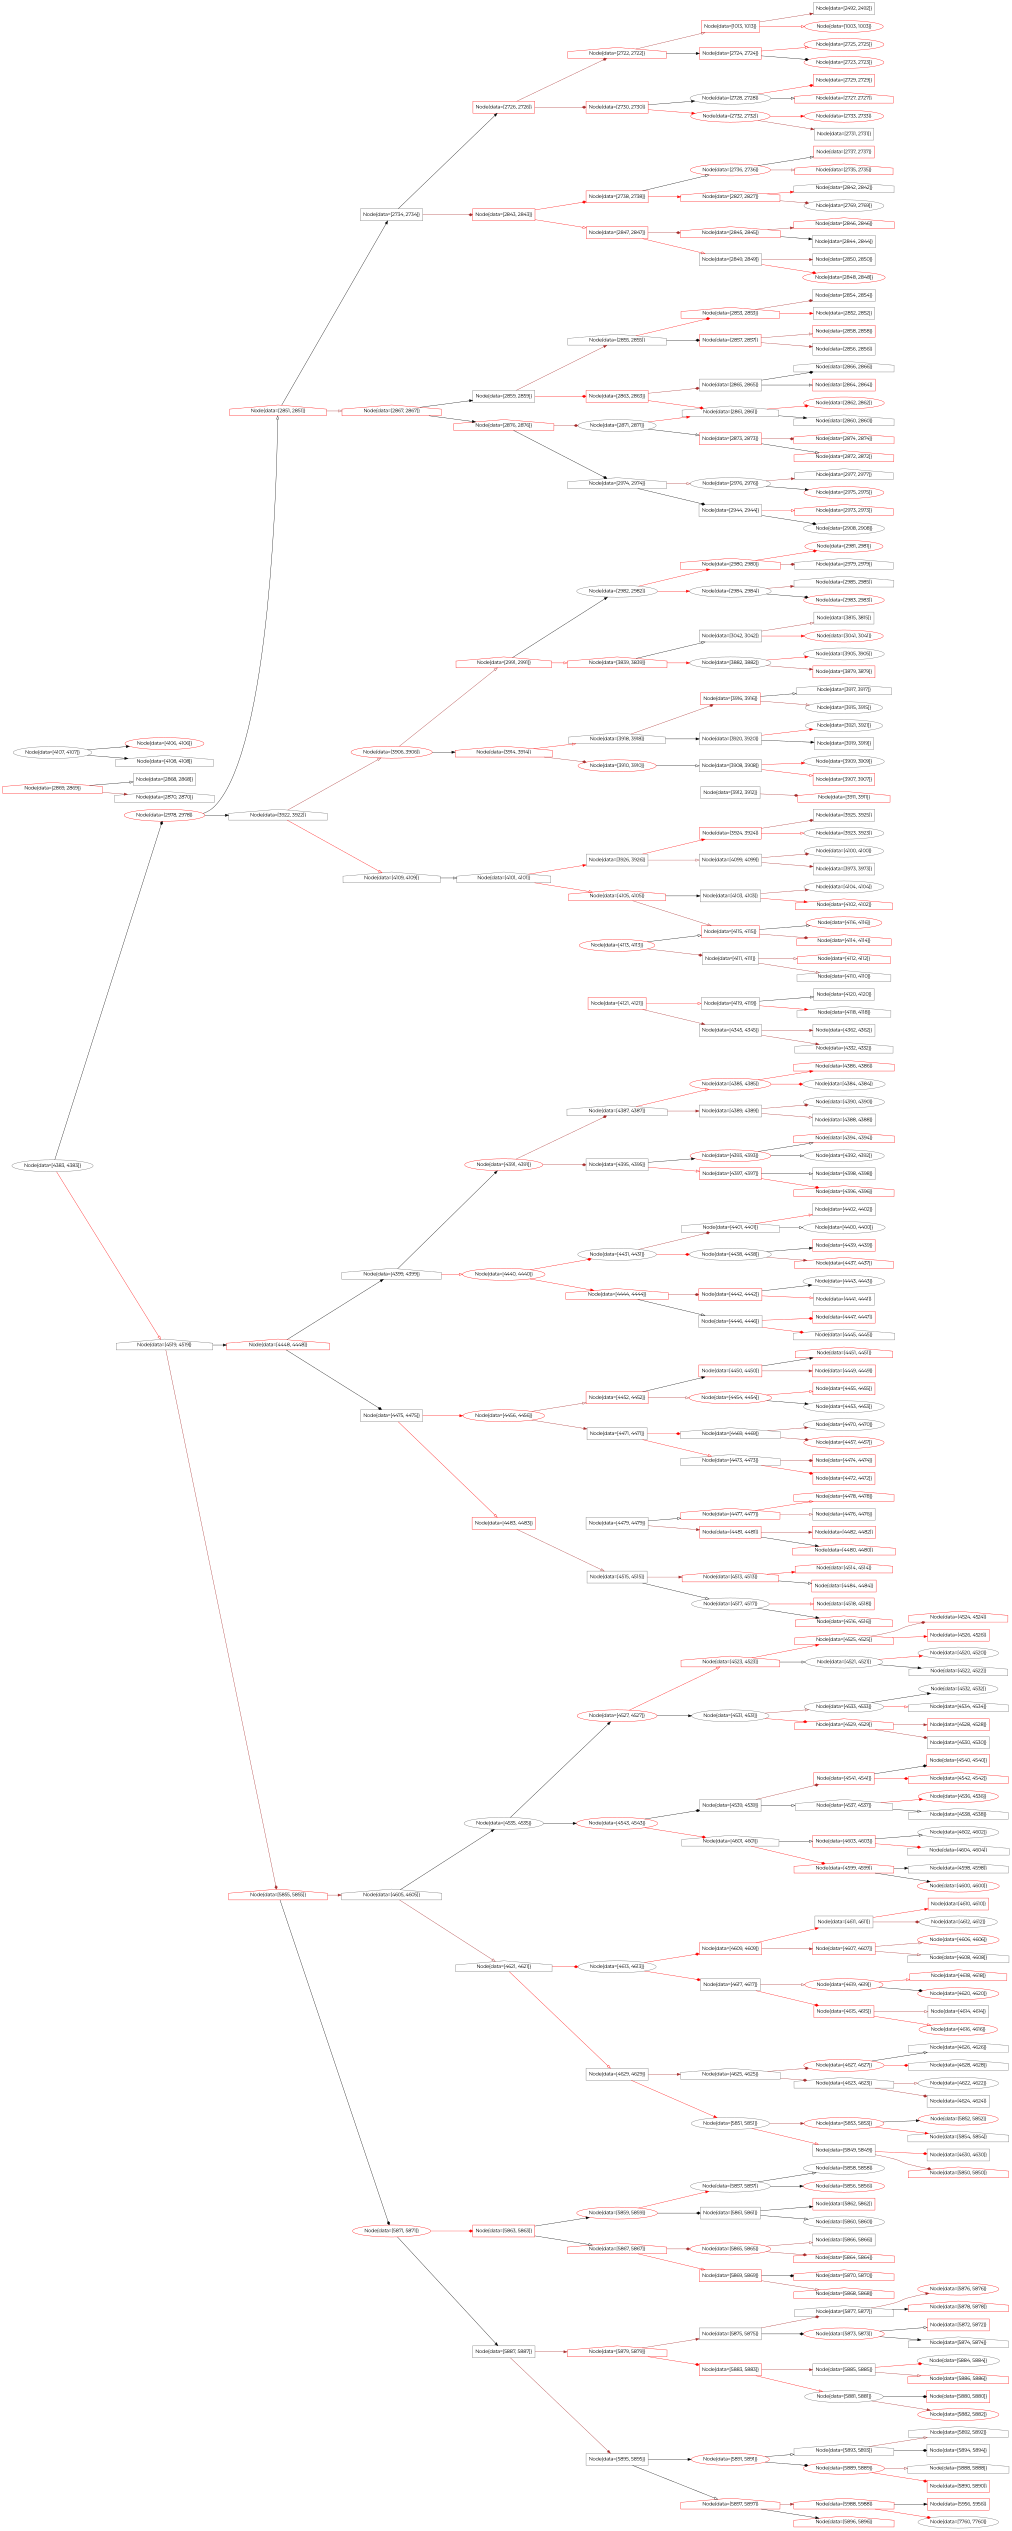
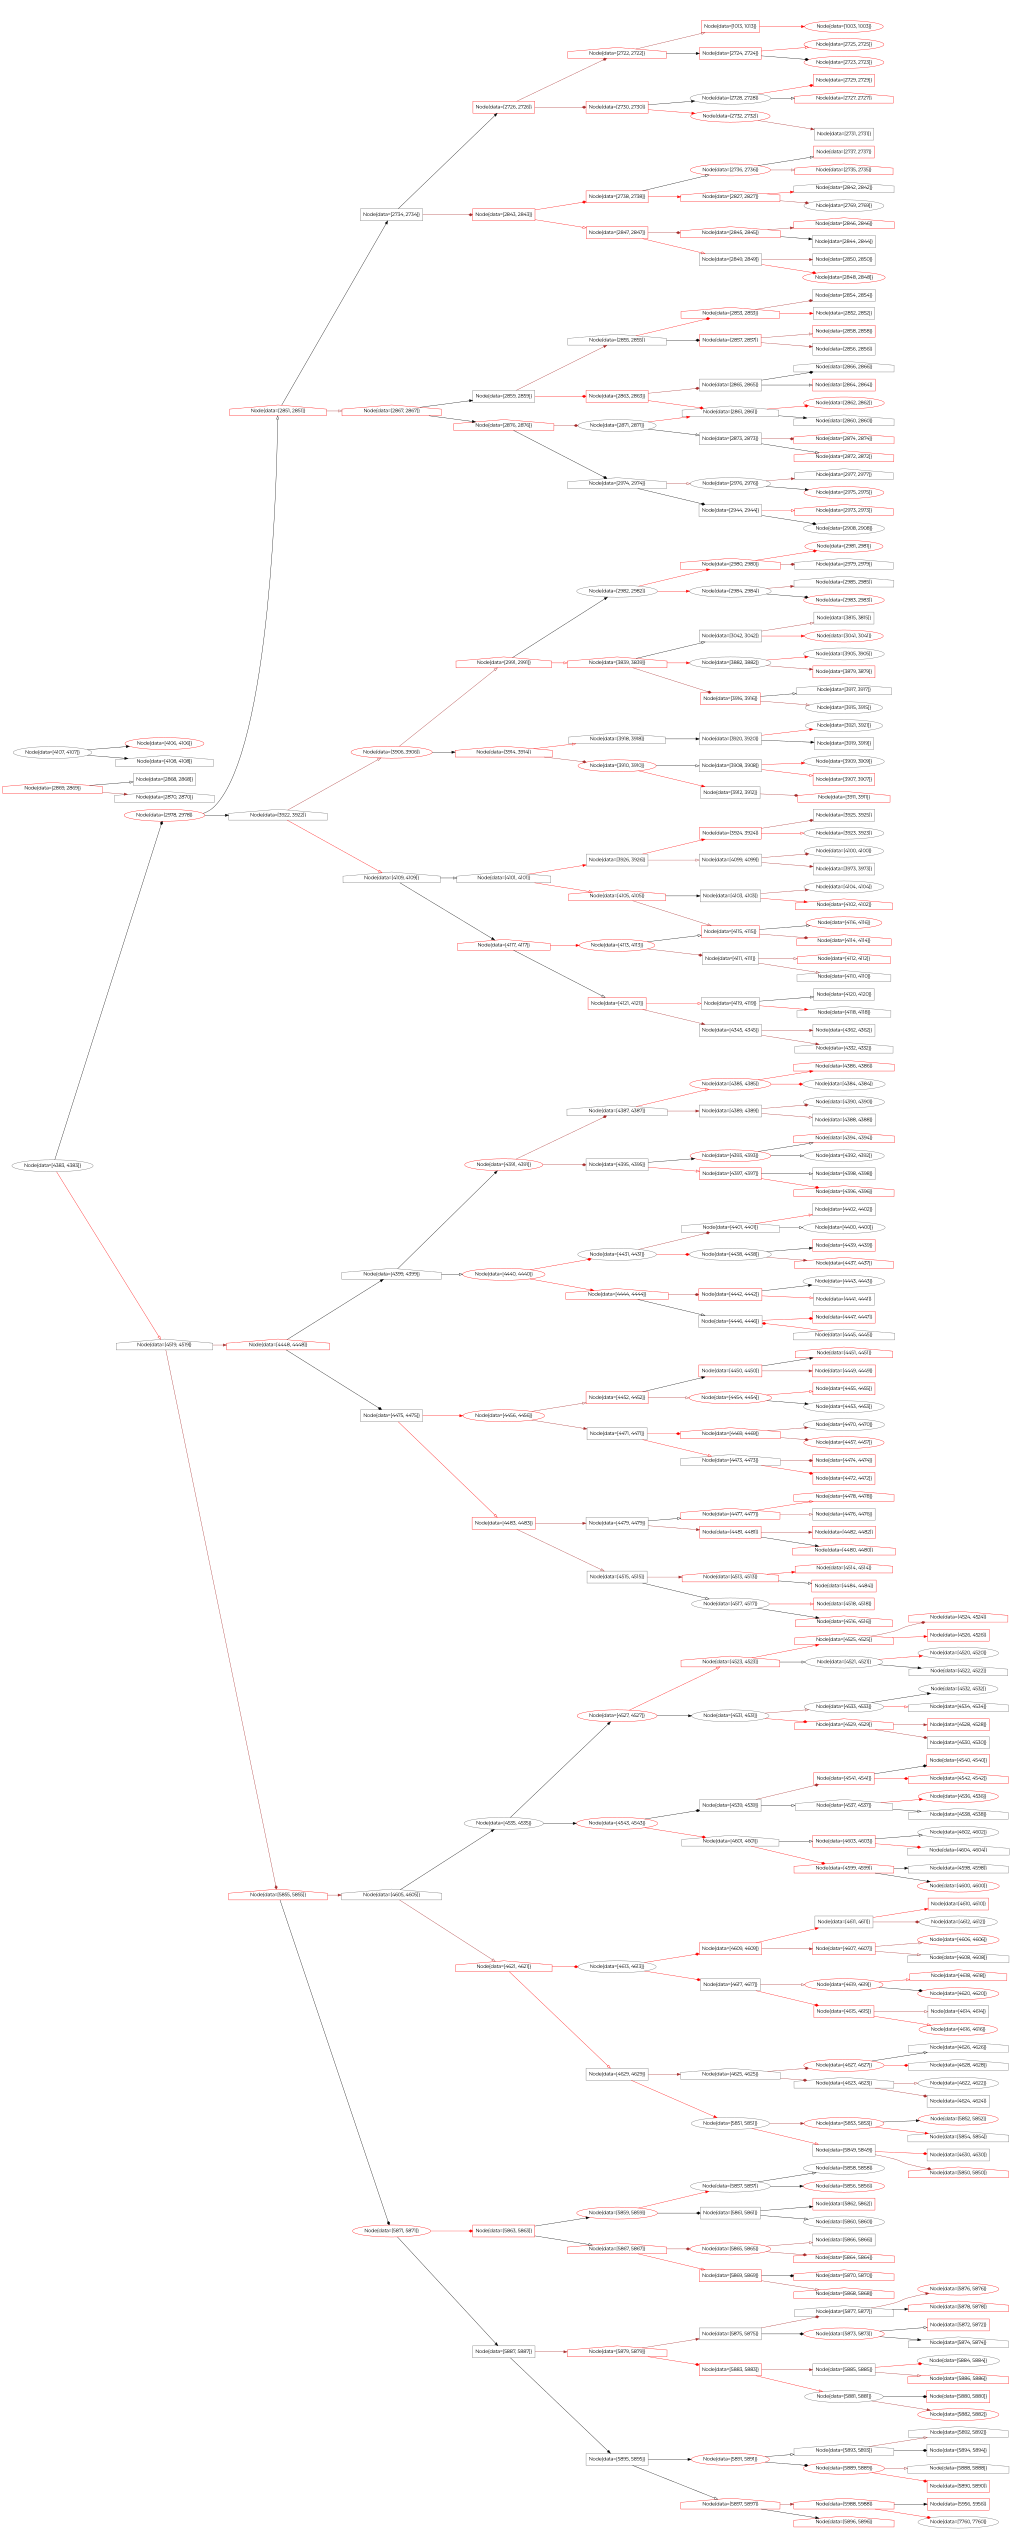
(844, 9) -> none
(780, 27) -> (780, 27)
(844, 116) -> none
(730, 439) -> (730, 439)
(670, 720) -> (670, 680)
none -> (670, 778)
none -> (504, 945)
(450, 1274) -> (450, 1274)
(781, 1330) -> (795, 1327)
(218, 1345) -> (218, 1345)
(730, 1434) -> (730, 1434)
none -> (559, 1523)
(504, 1967) -> (504, 1967)
(559, 2404) -> (559, 2404)
